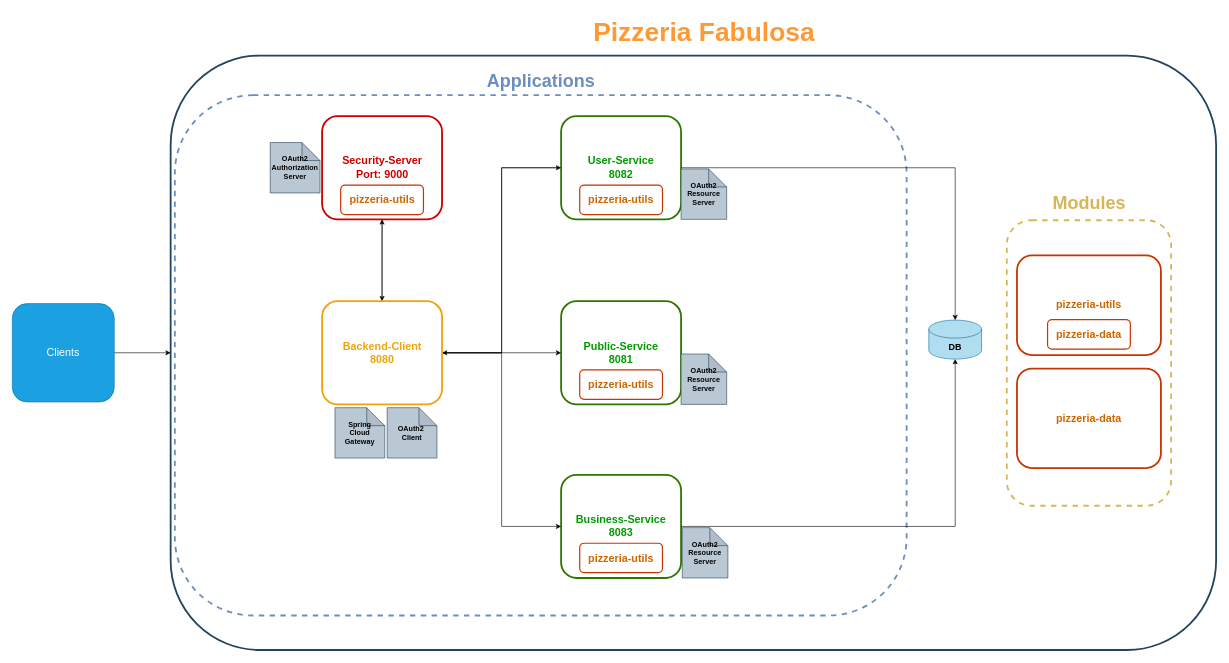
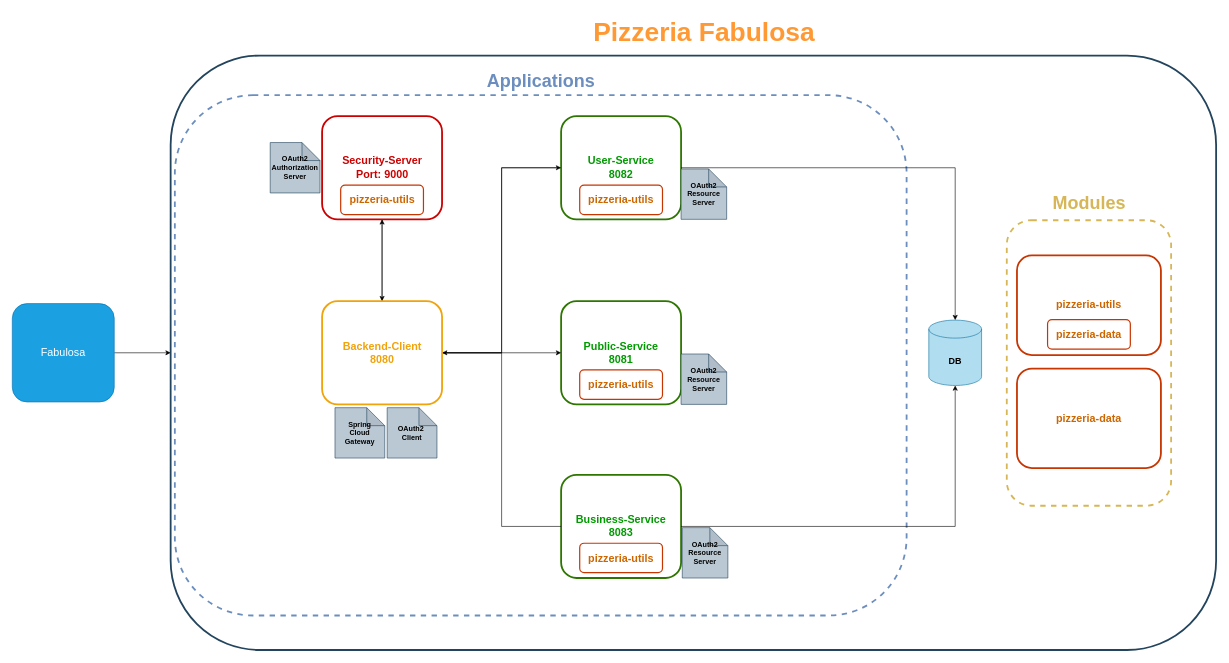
(956, 340) -> (956, 353)
(63, 353) -> (63, 353)
(555, 527) -> (557, 527)
